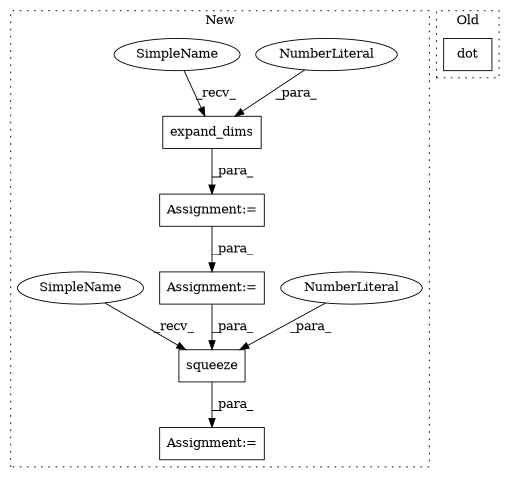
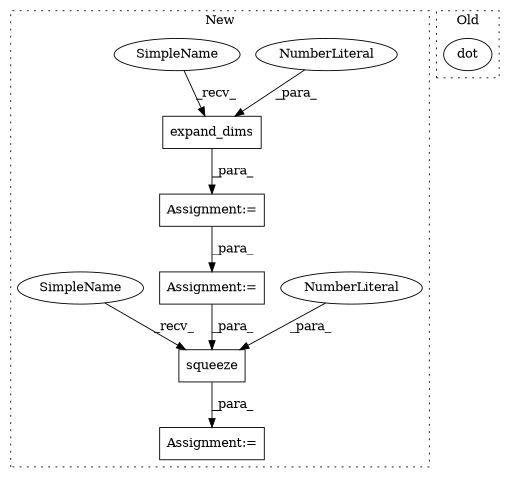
(468, 55) -> (468, 55)
